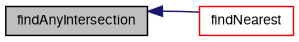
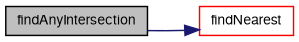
(181, 11) -> (166, 31)
